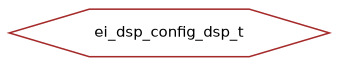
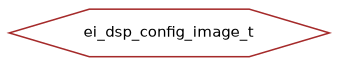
(169, 33) -> (169, 33)
